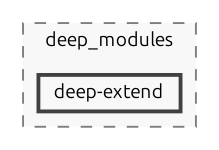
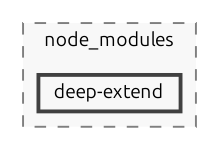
(109, 41) -> (109, 41)
